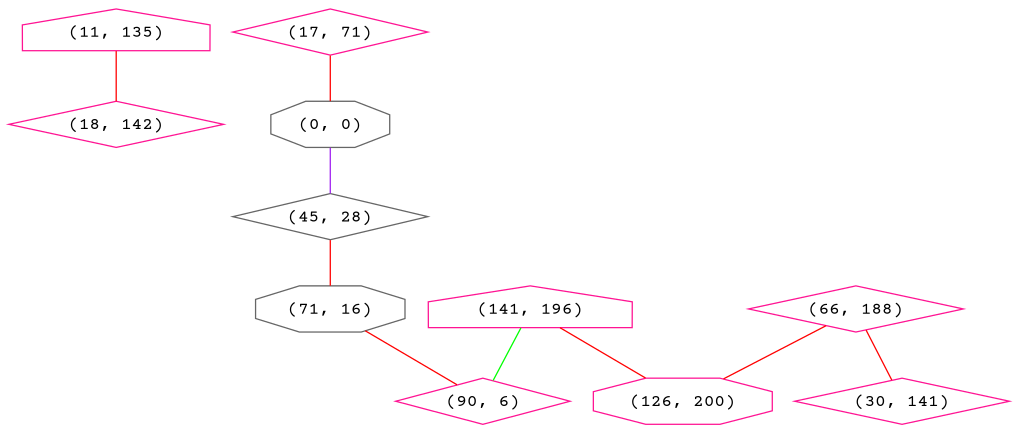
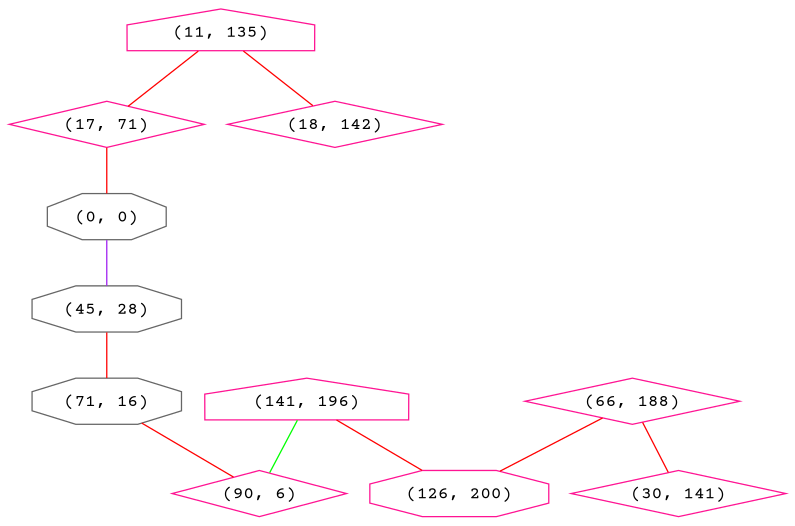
none -> (163, 79)
(330, 217) -> (107, 309)
